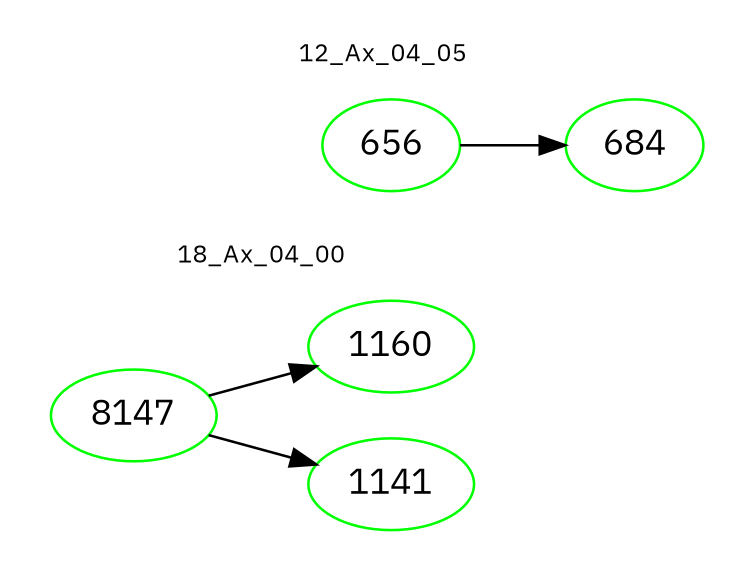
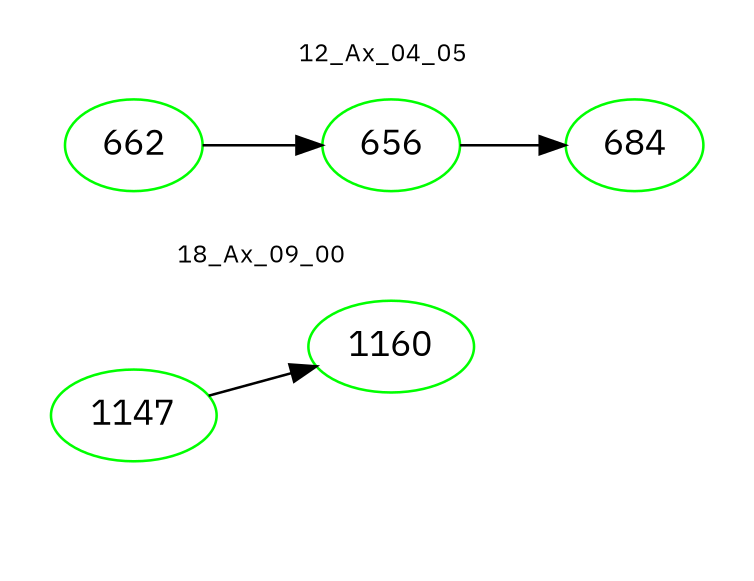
none -> (134, 145)
(263, 256) -> (263, 256)
(134, 415) -> (134, 415)
(391, 484) -> none
